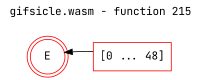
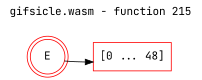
(83, 51) -> (75, 62)
